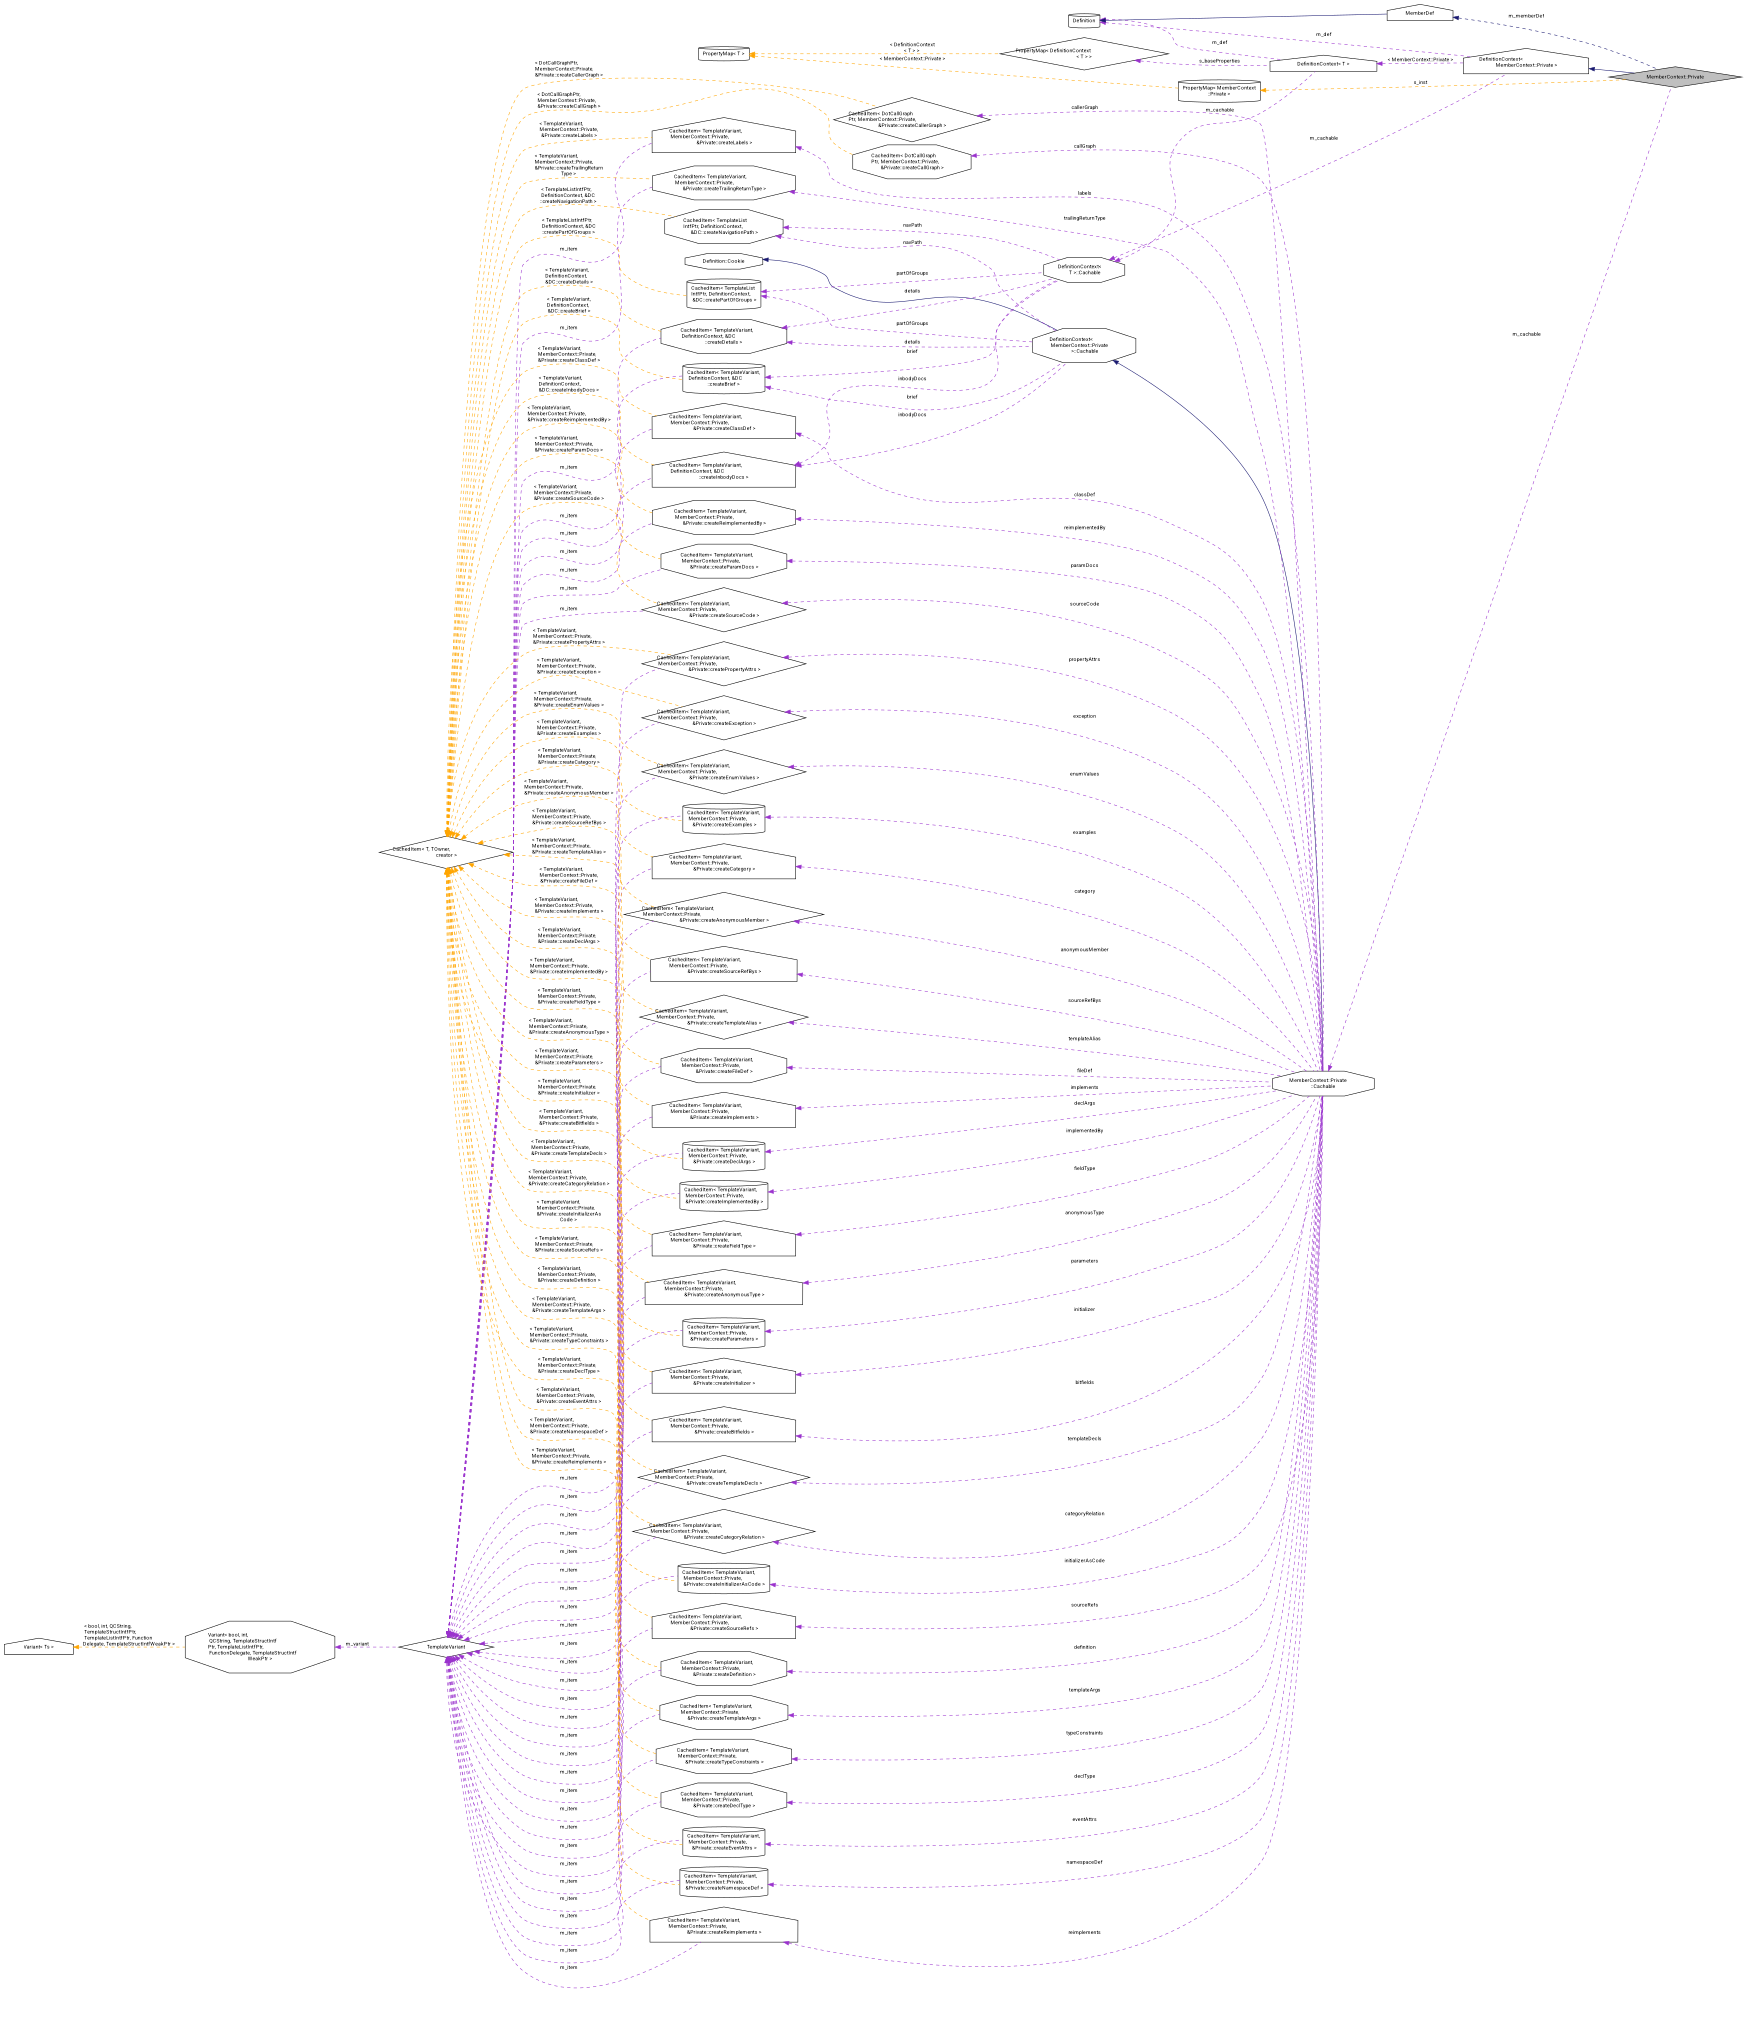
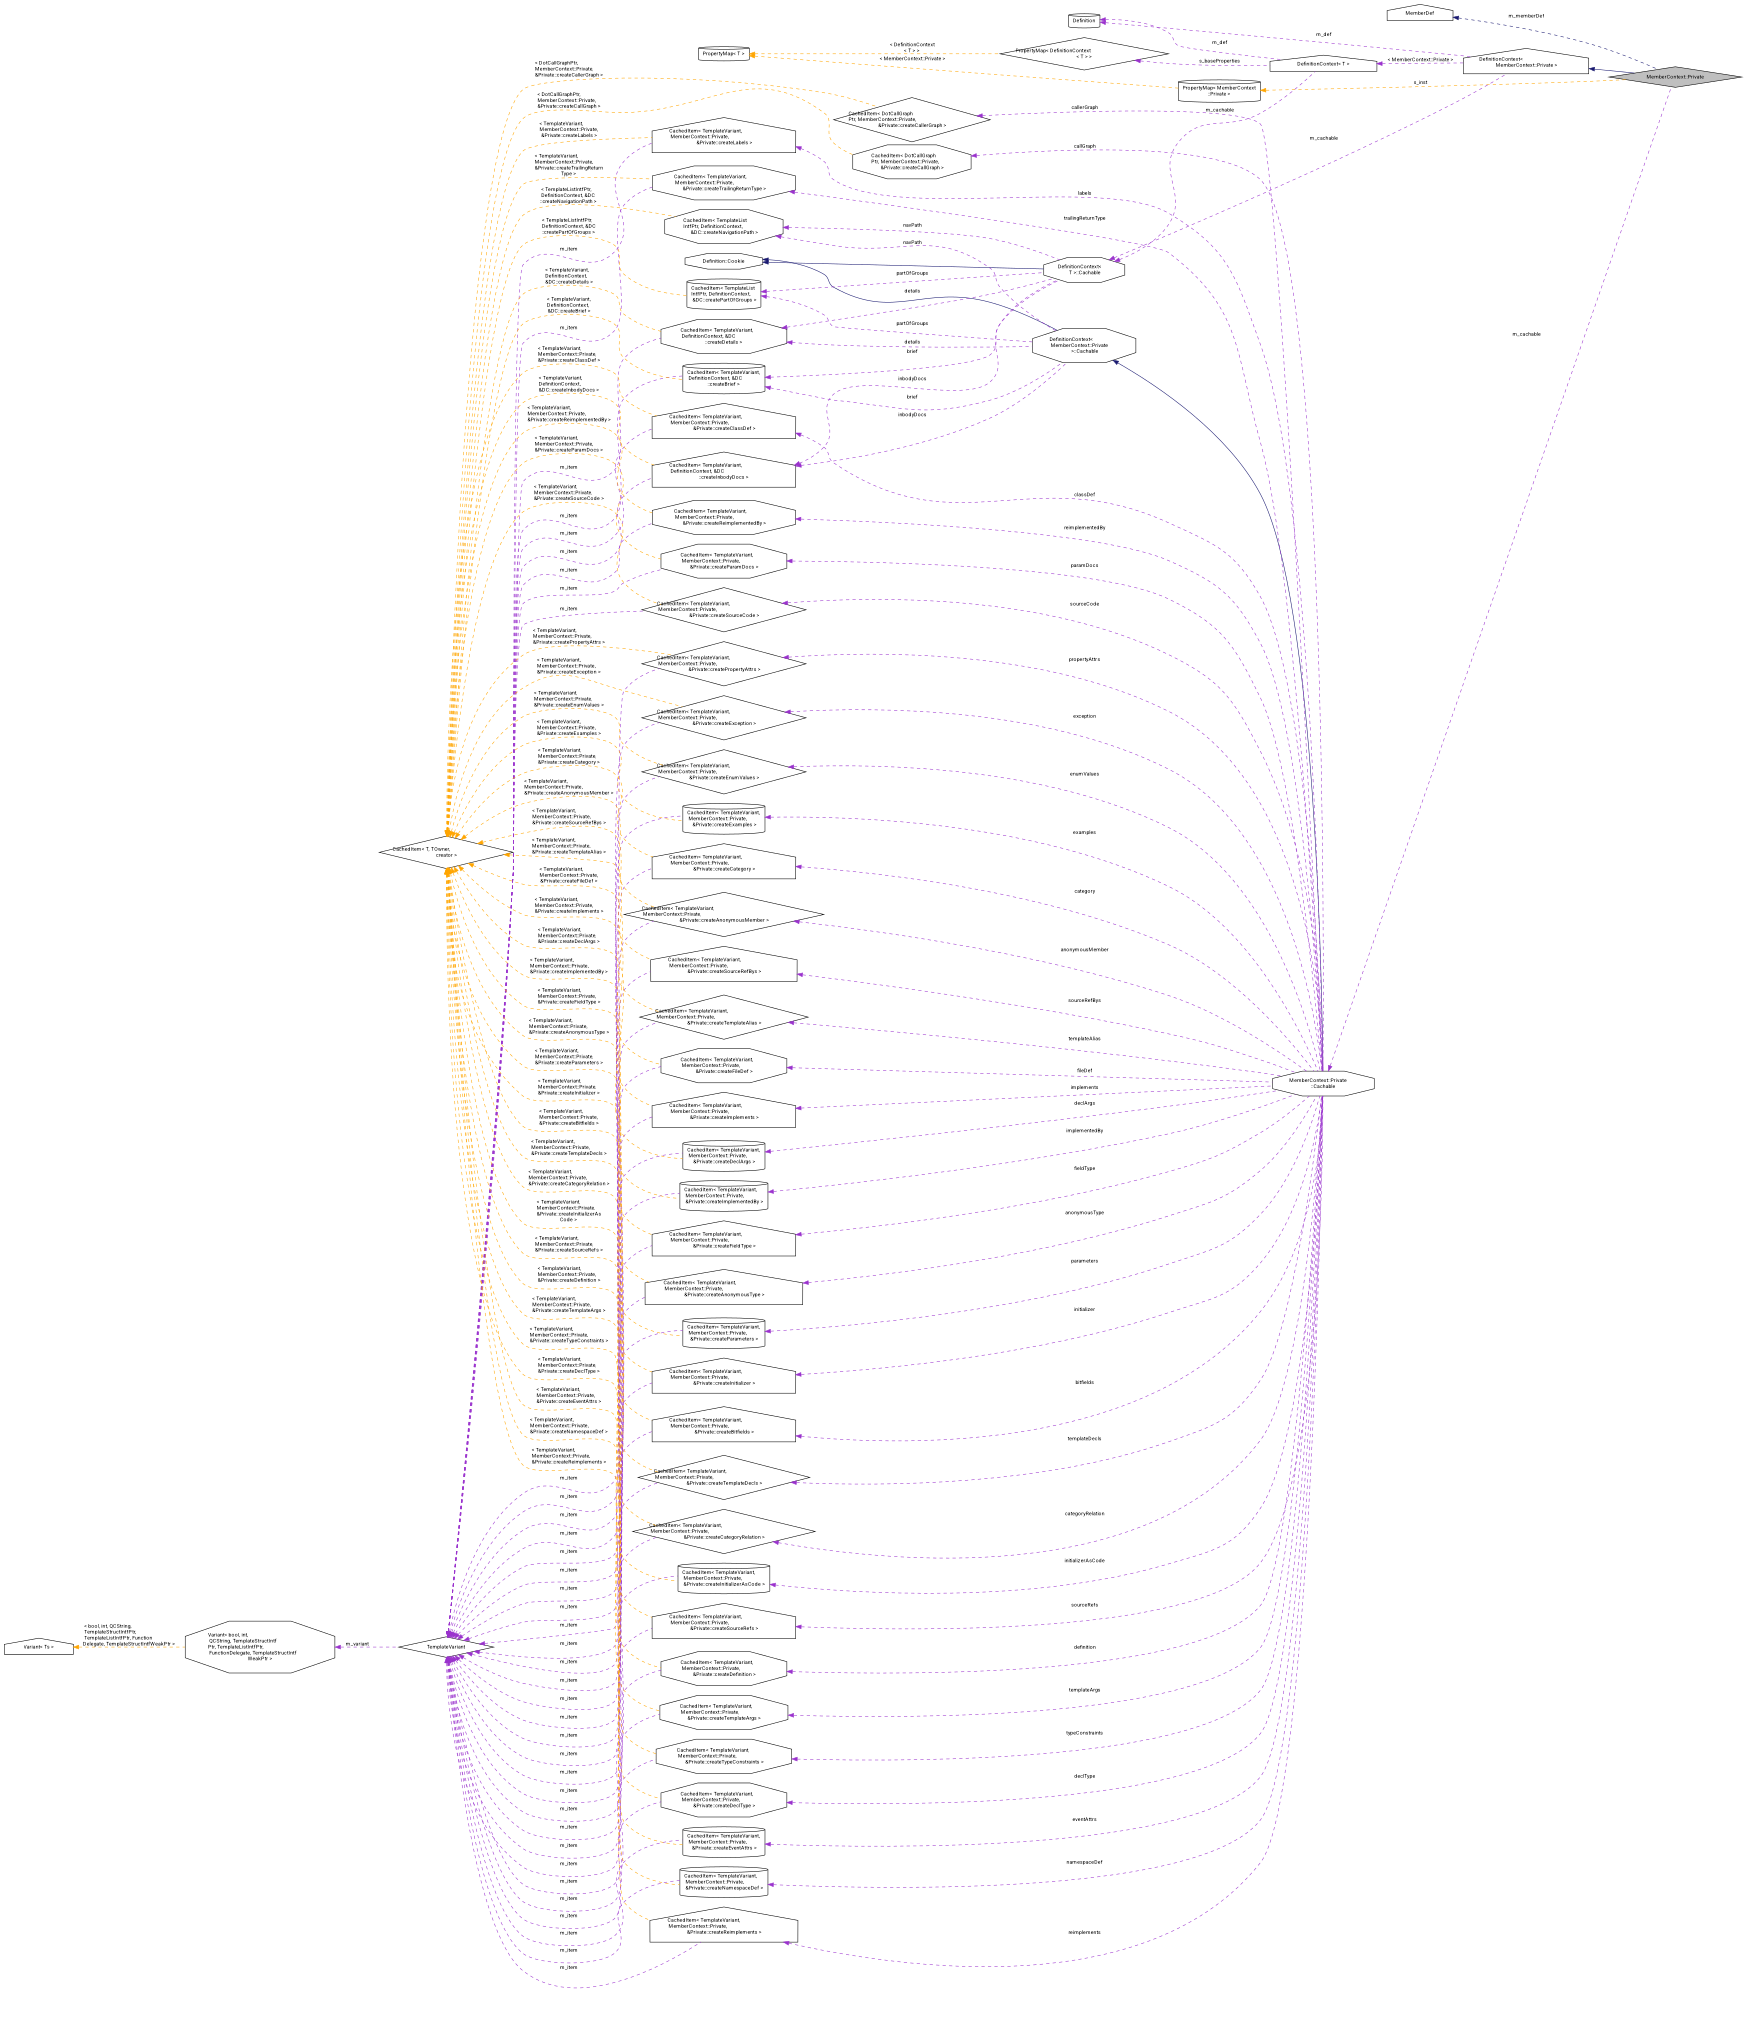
(1246, 17) -> none
none -> (906, 266)
